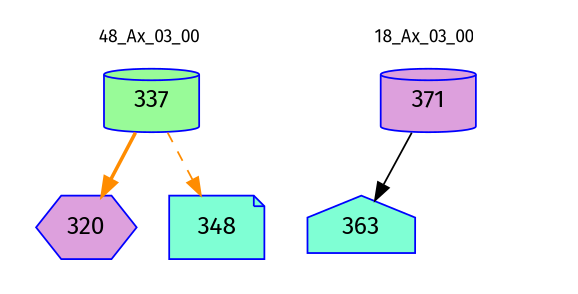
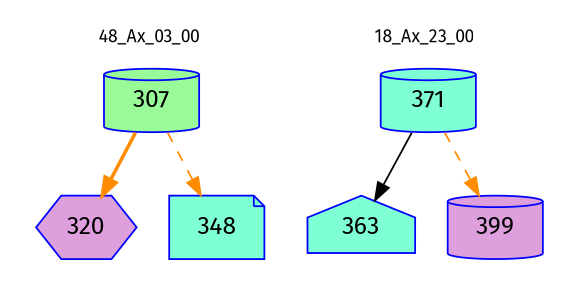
(425, 38) -> (425, 38)
(152, 100) -> (152, 100)
(428, 100) -> (428, 100)
none -> (495, 227)
